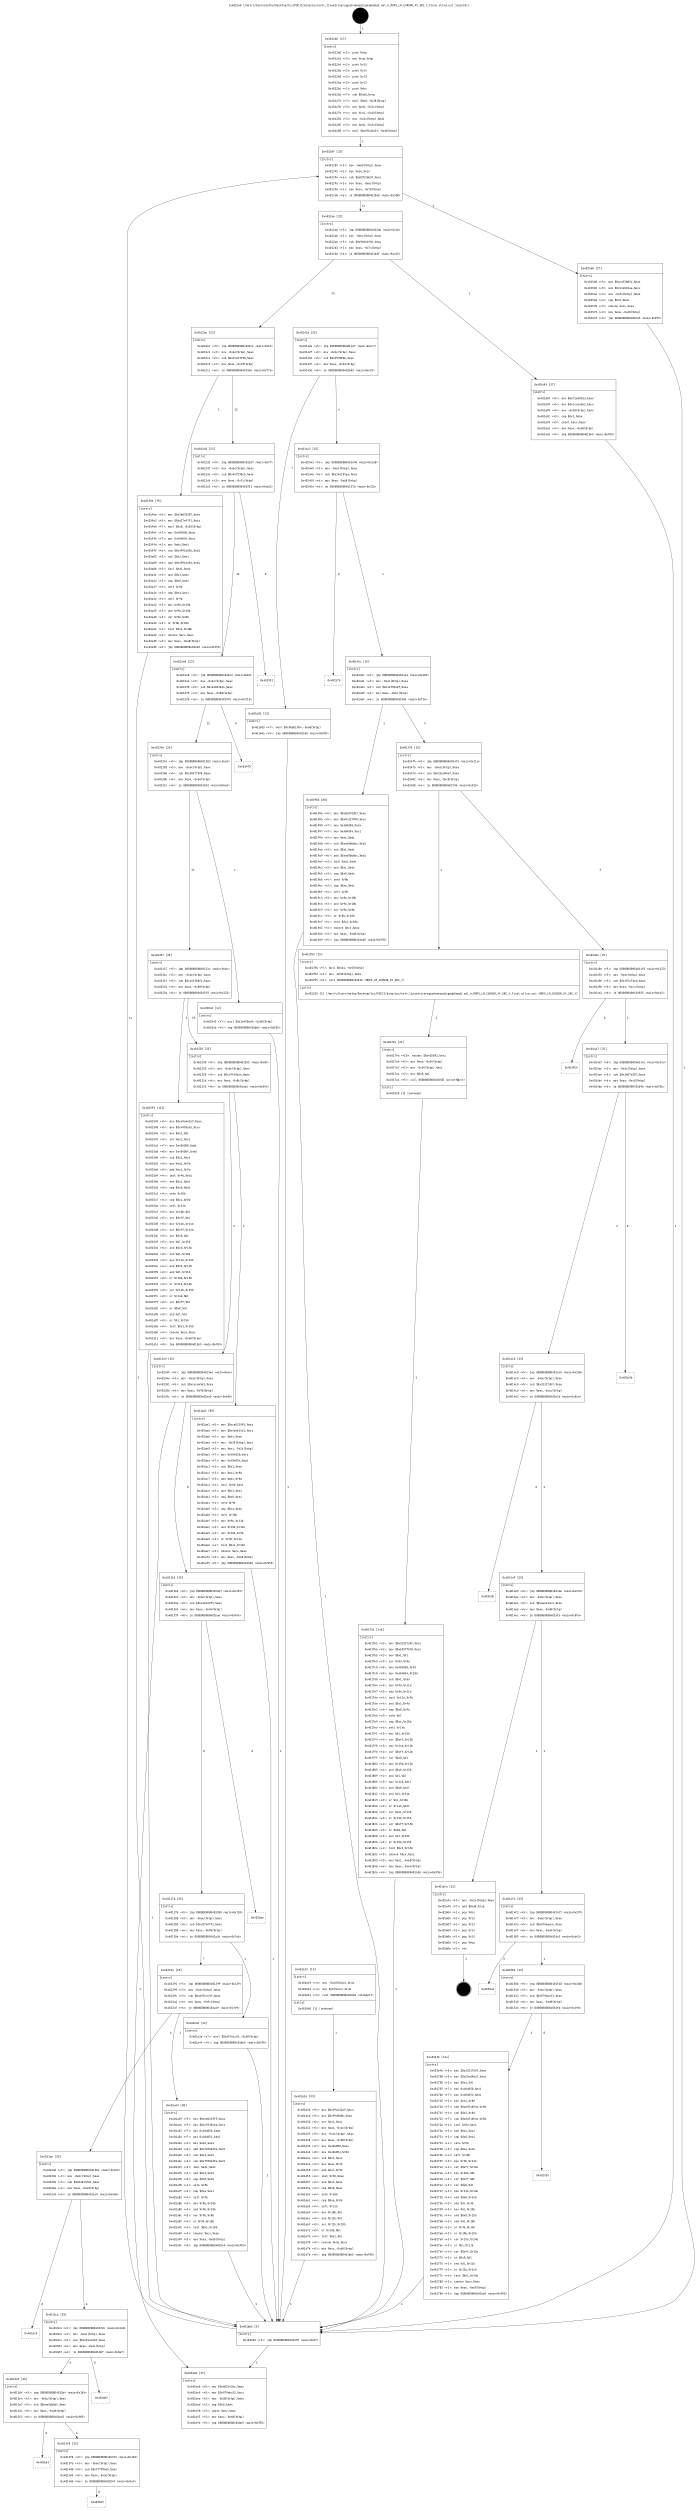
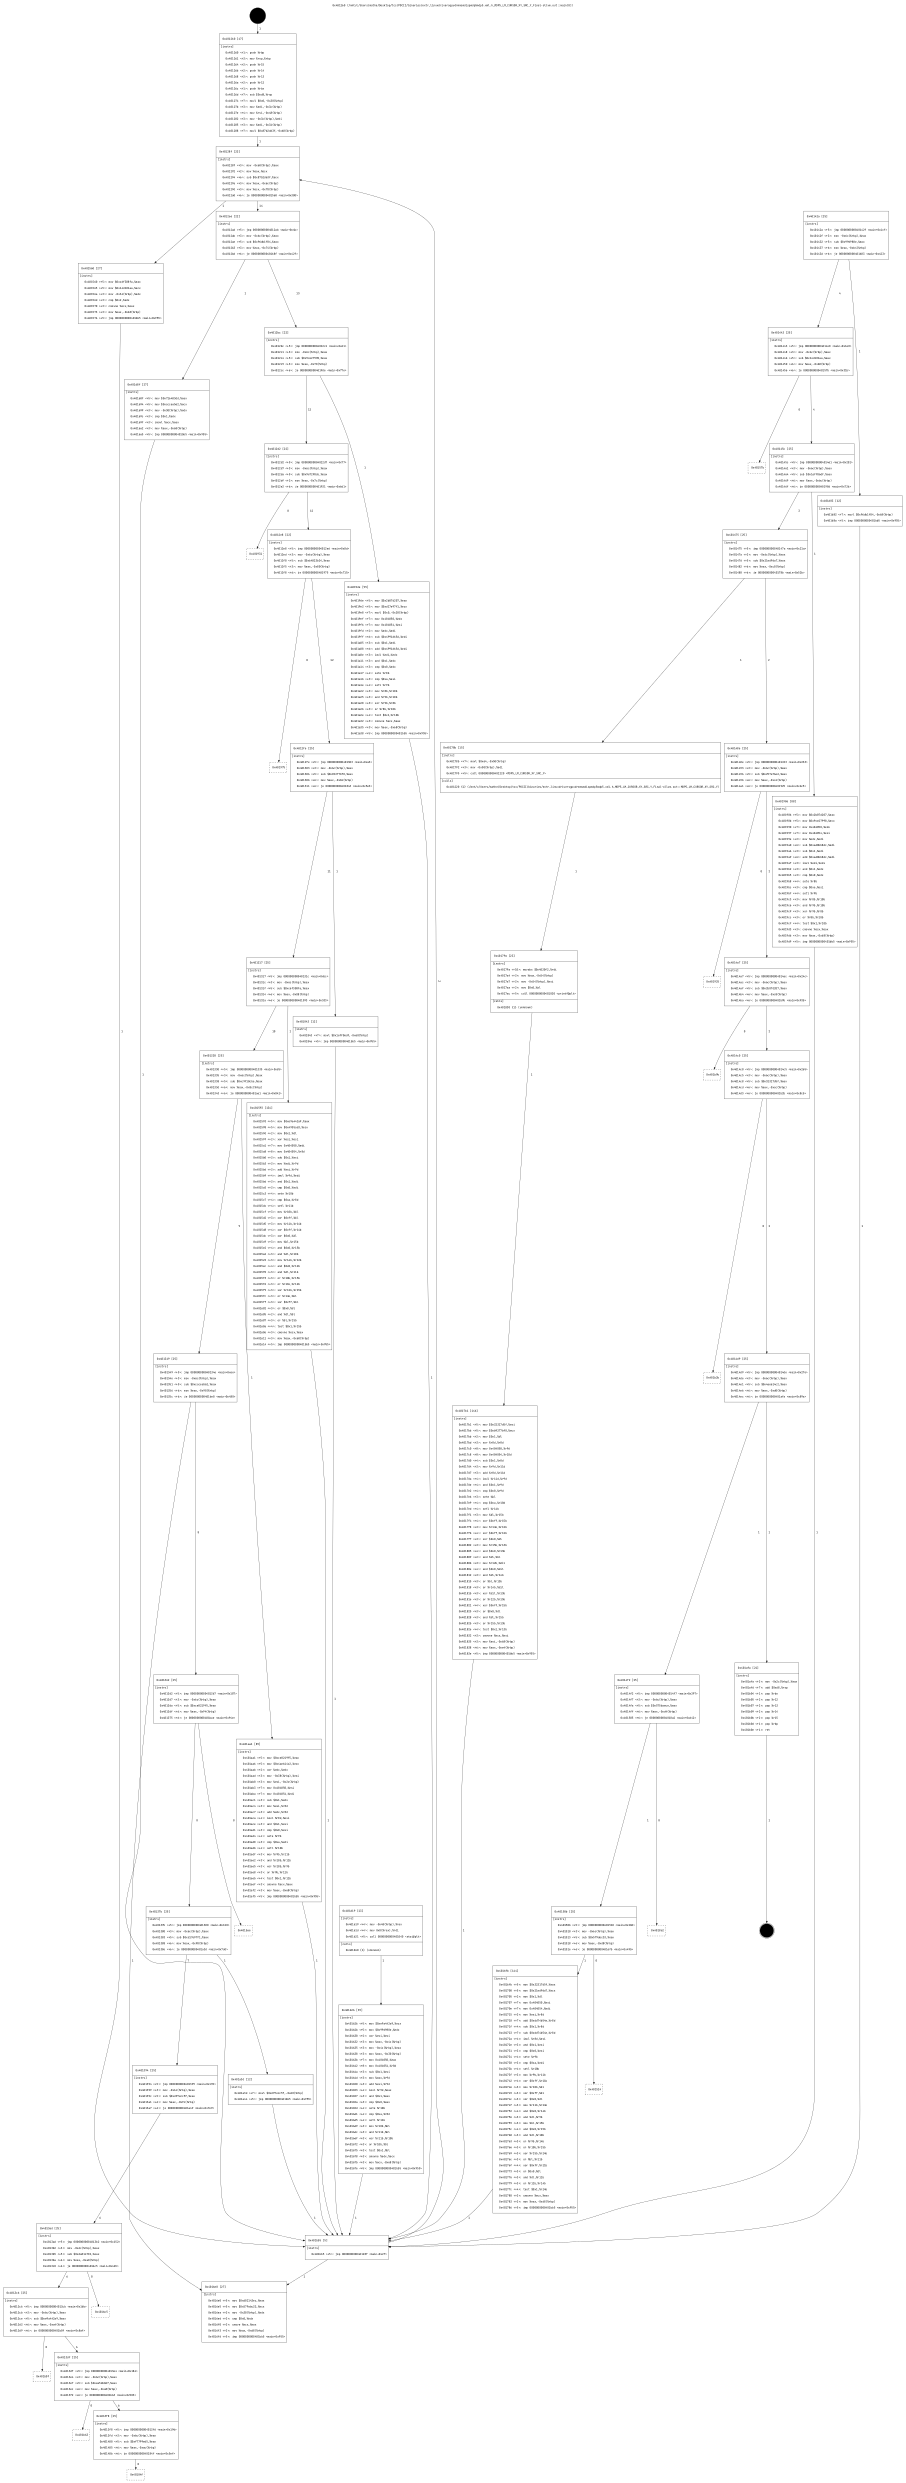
(205, 2176) -> none
